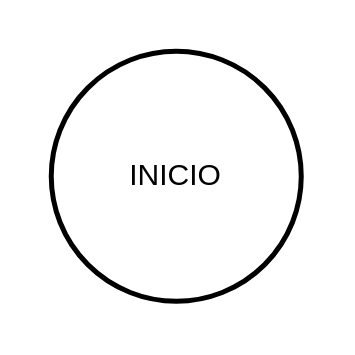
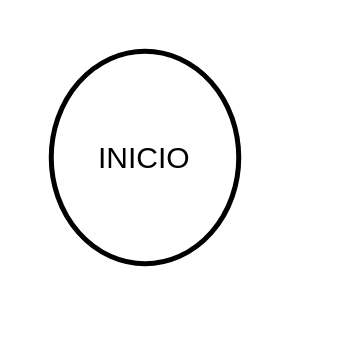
(176, 176) -> (145, 158)
